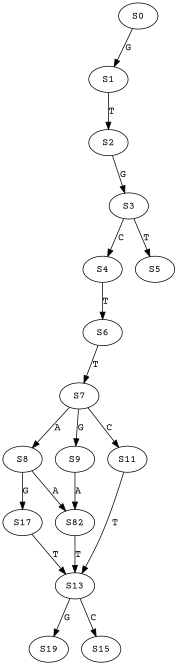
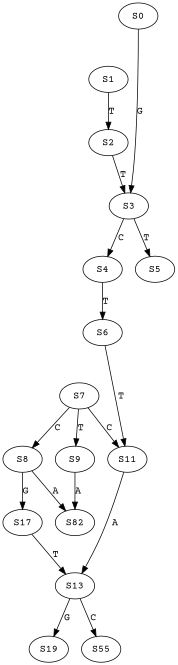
(125, 44) -> (137, 107)
(123, 174) -> (123, 174)
(92, 361) -> (114, 392)
(58, 428) -> (58, 428)
(81, 428) -> (81, 428)
(115, 523) -> (115, 523)
(75, 551) -> none
(101, 649) -> (101, 649)
